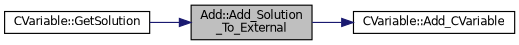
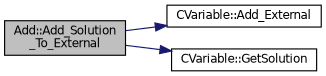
(164, 22) -> (143, 47)
(434, 22) -> (244, 16)
